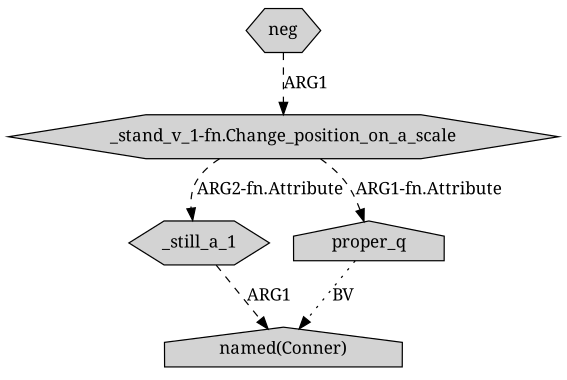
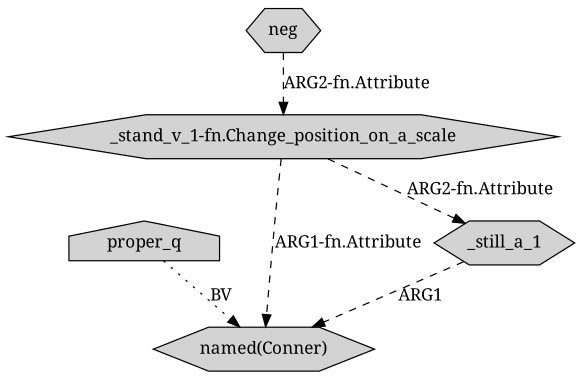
(306, 84) -> (357, 84)
(345, 181) -> (273, 237)
(283, 349) -> (264, 349)
